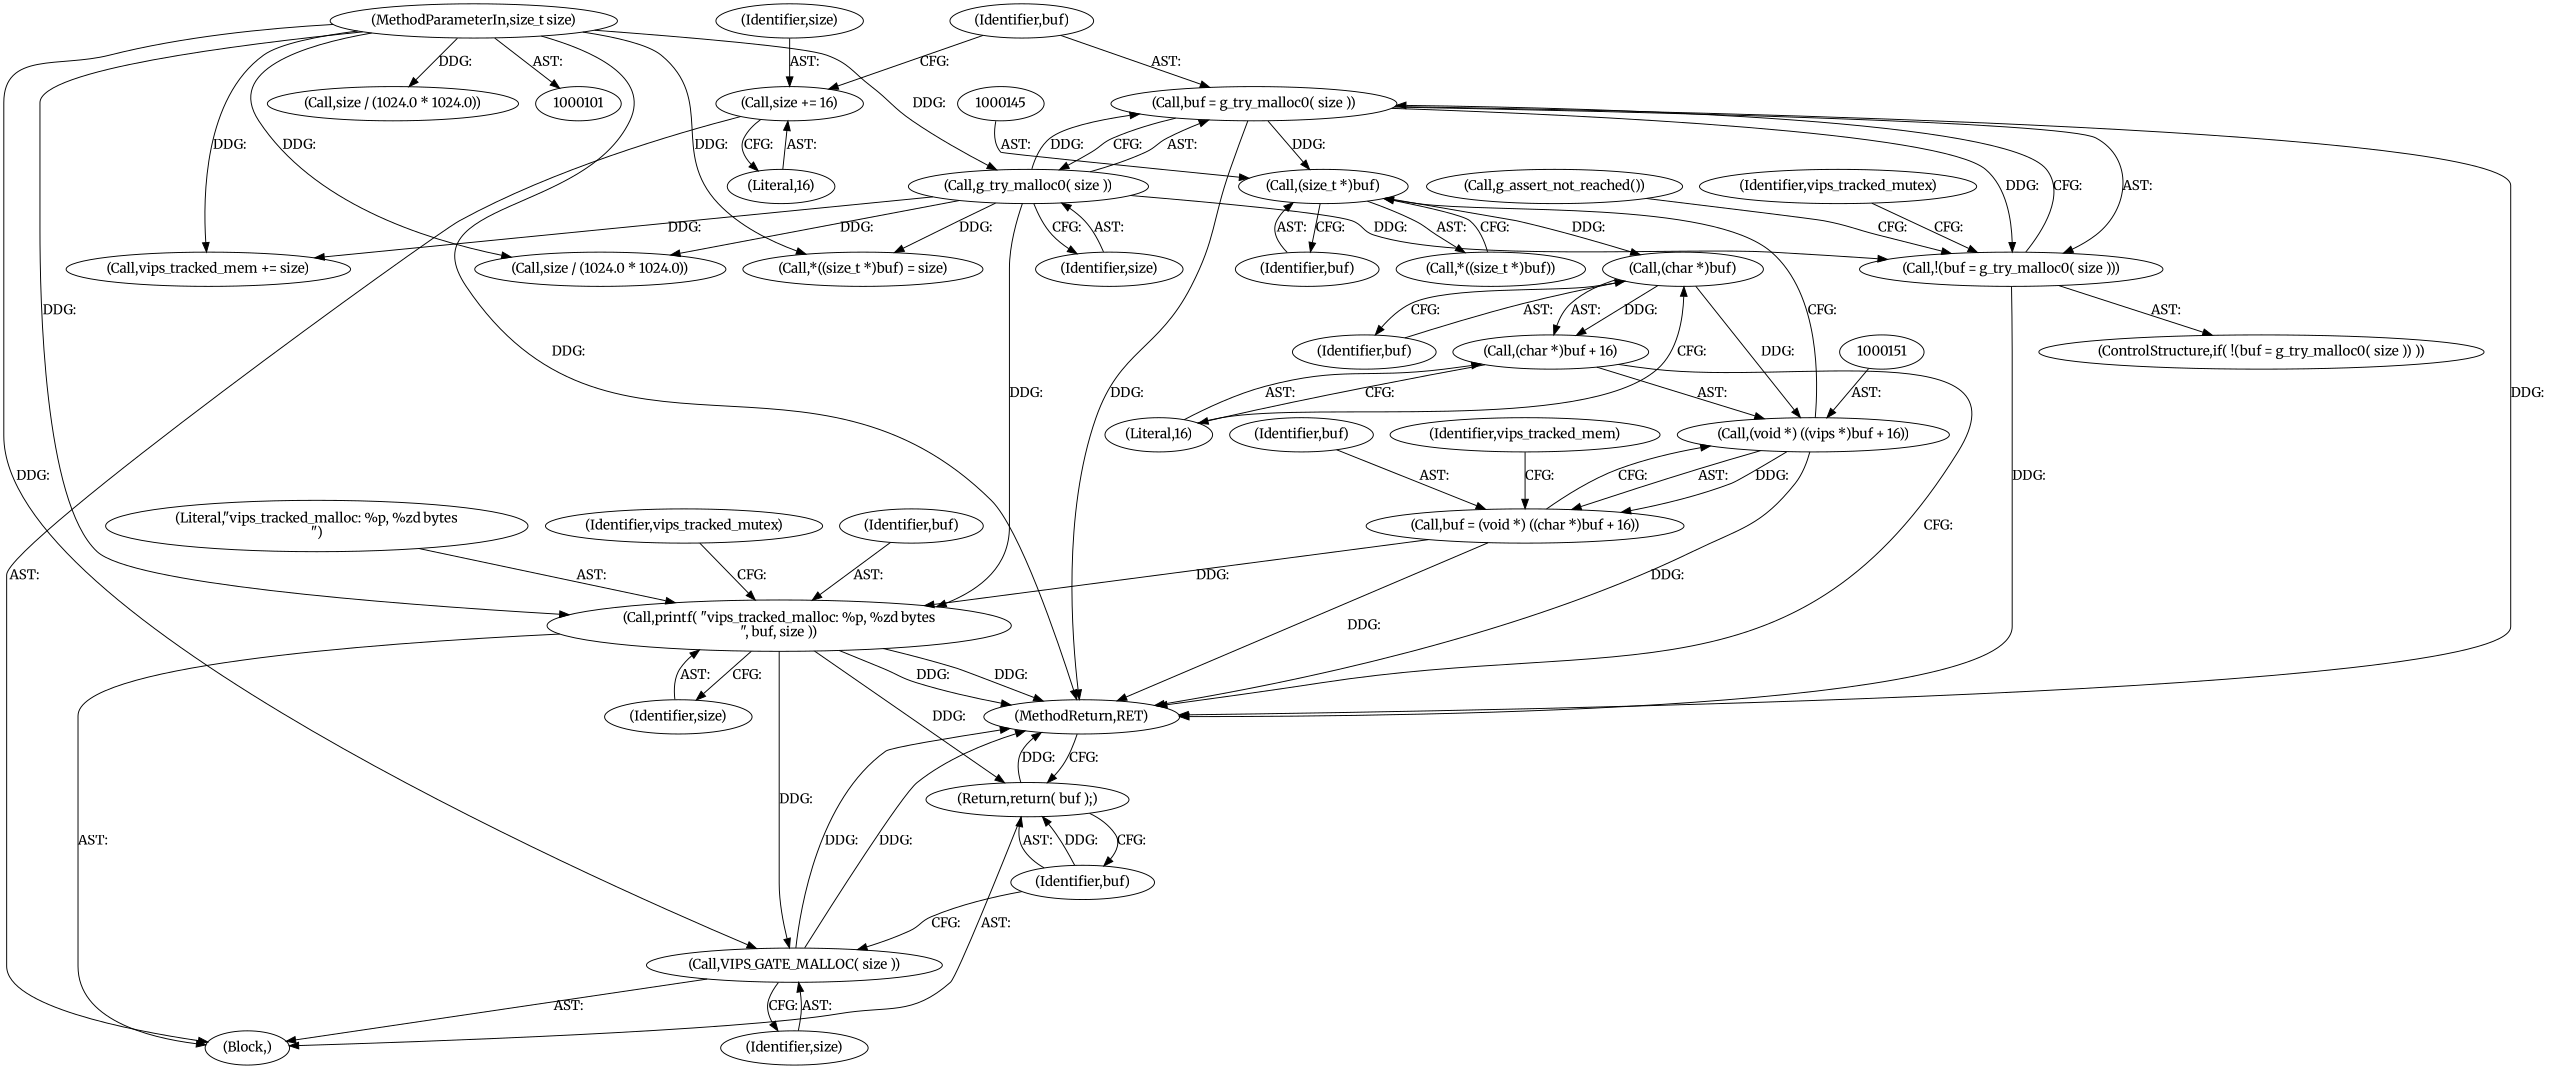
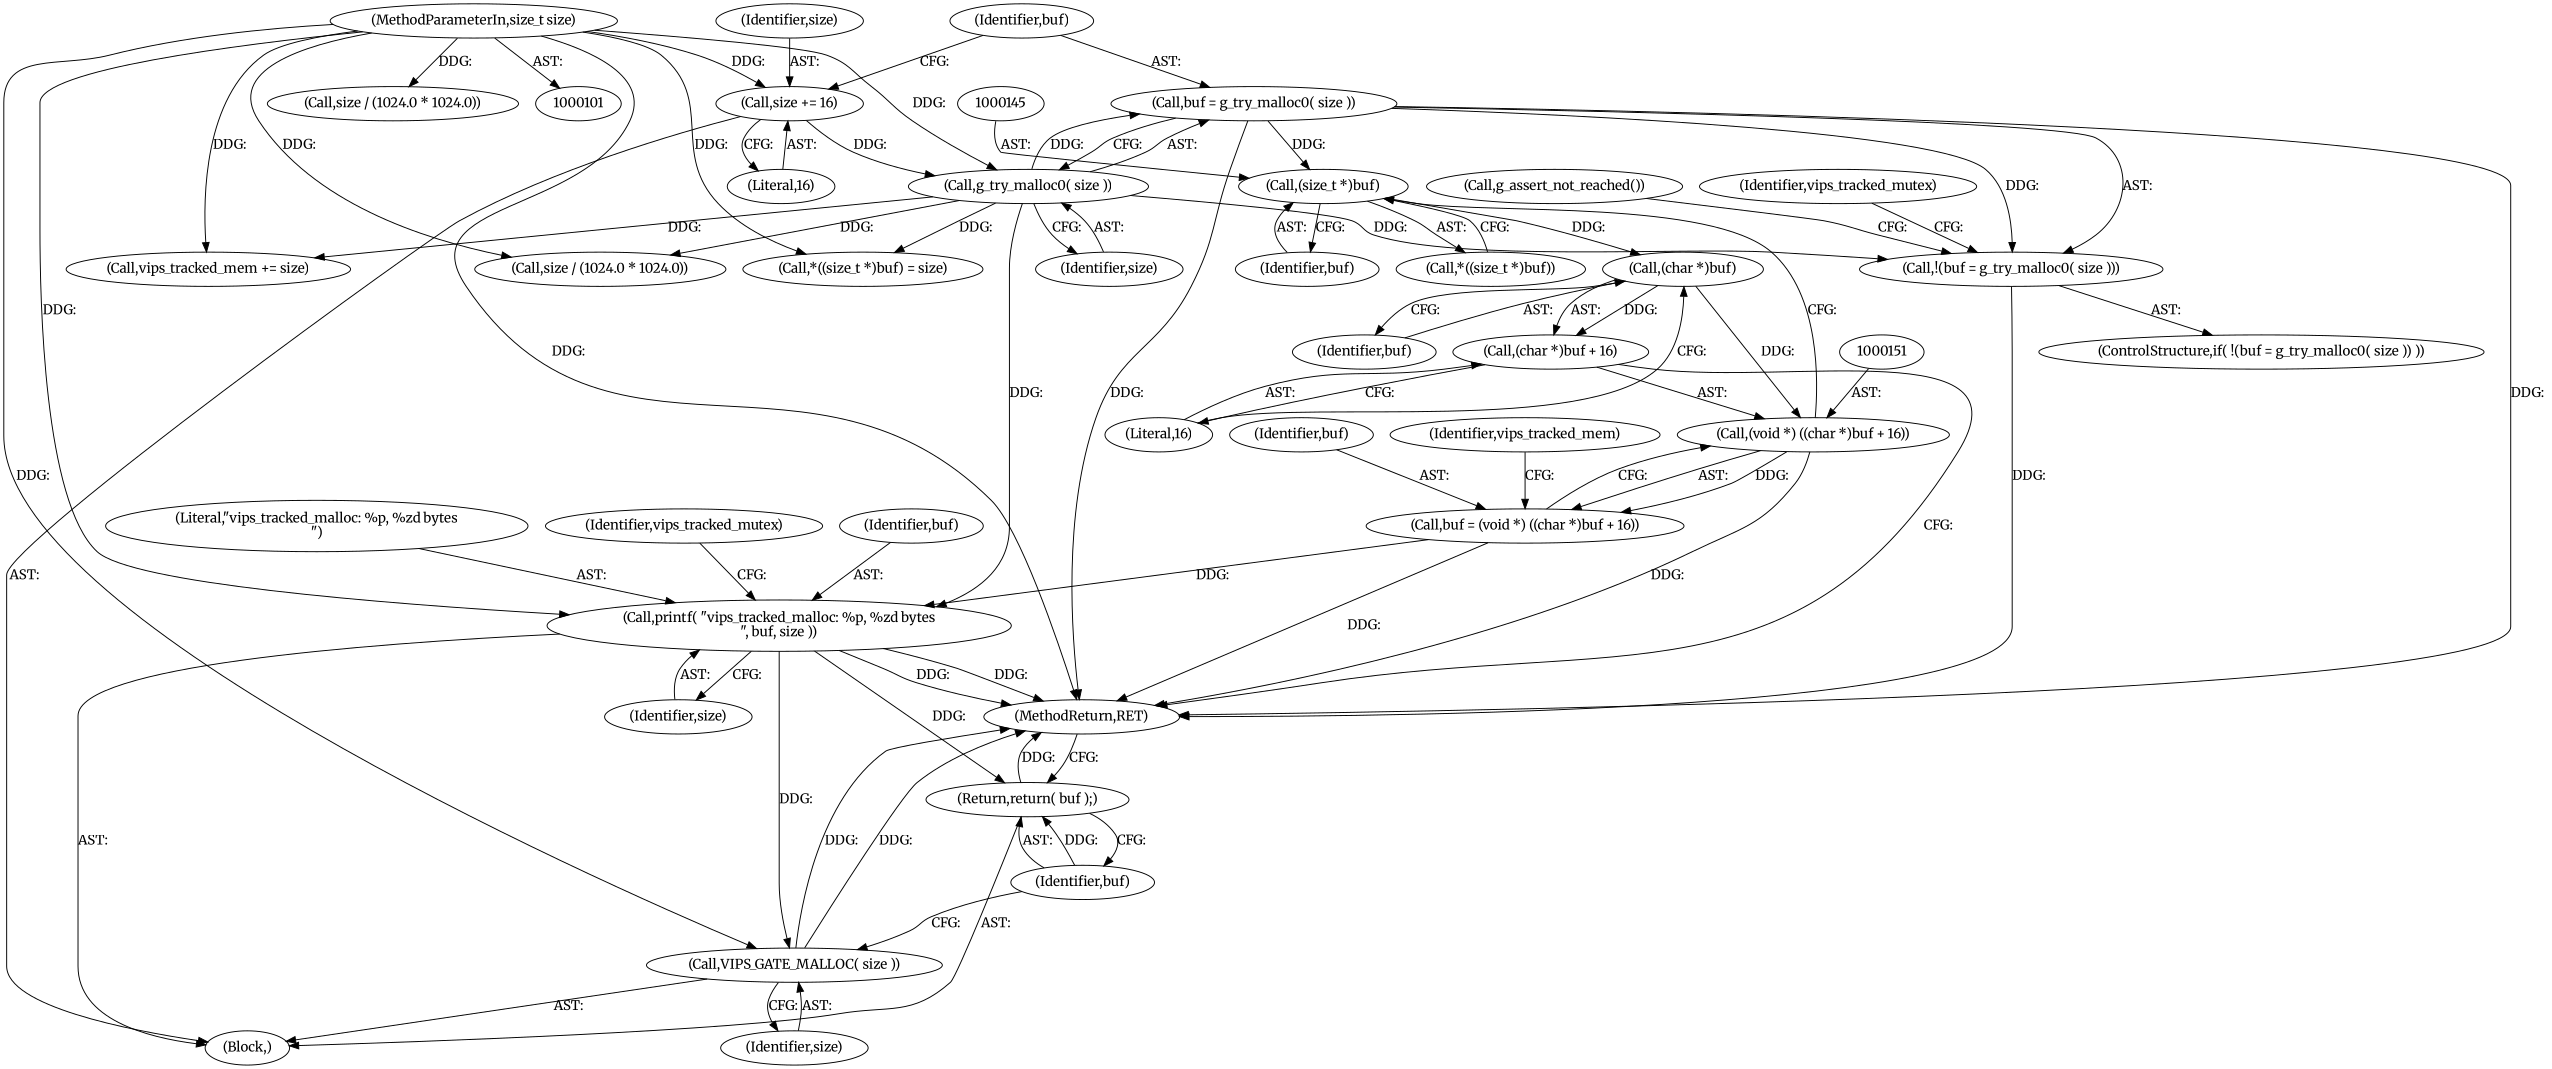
none -> (675, 49)
(1849, 125) -> none
none -> (862, 156)
(1813, 435) -> (1813, 435)
